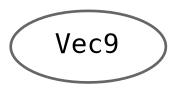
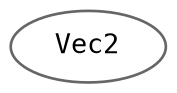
(88, 47) -> (88, 47)
